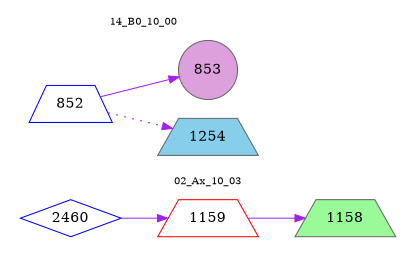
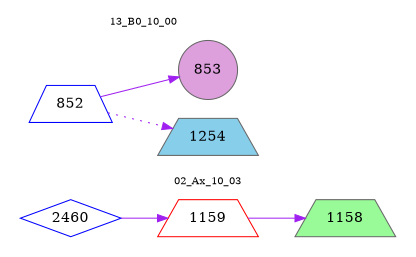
(144, 22) -> (144, 22)
